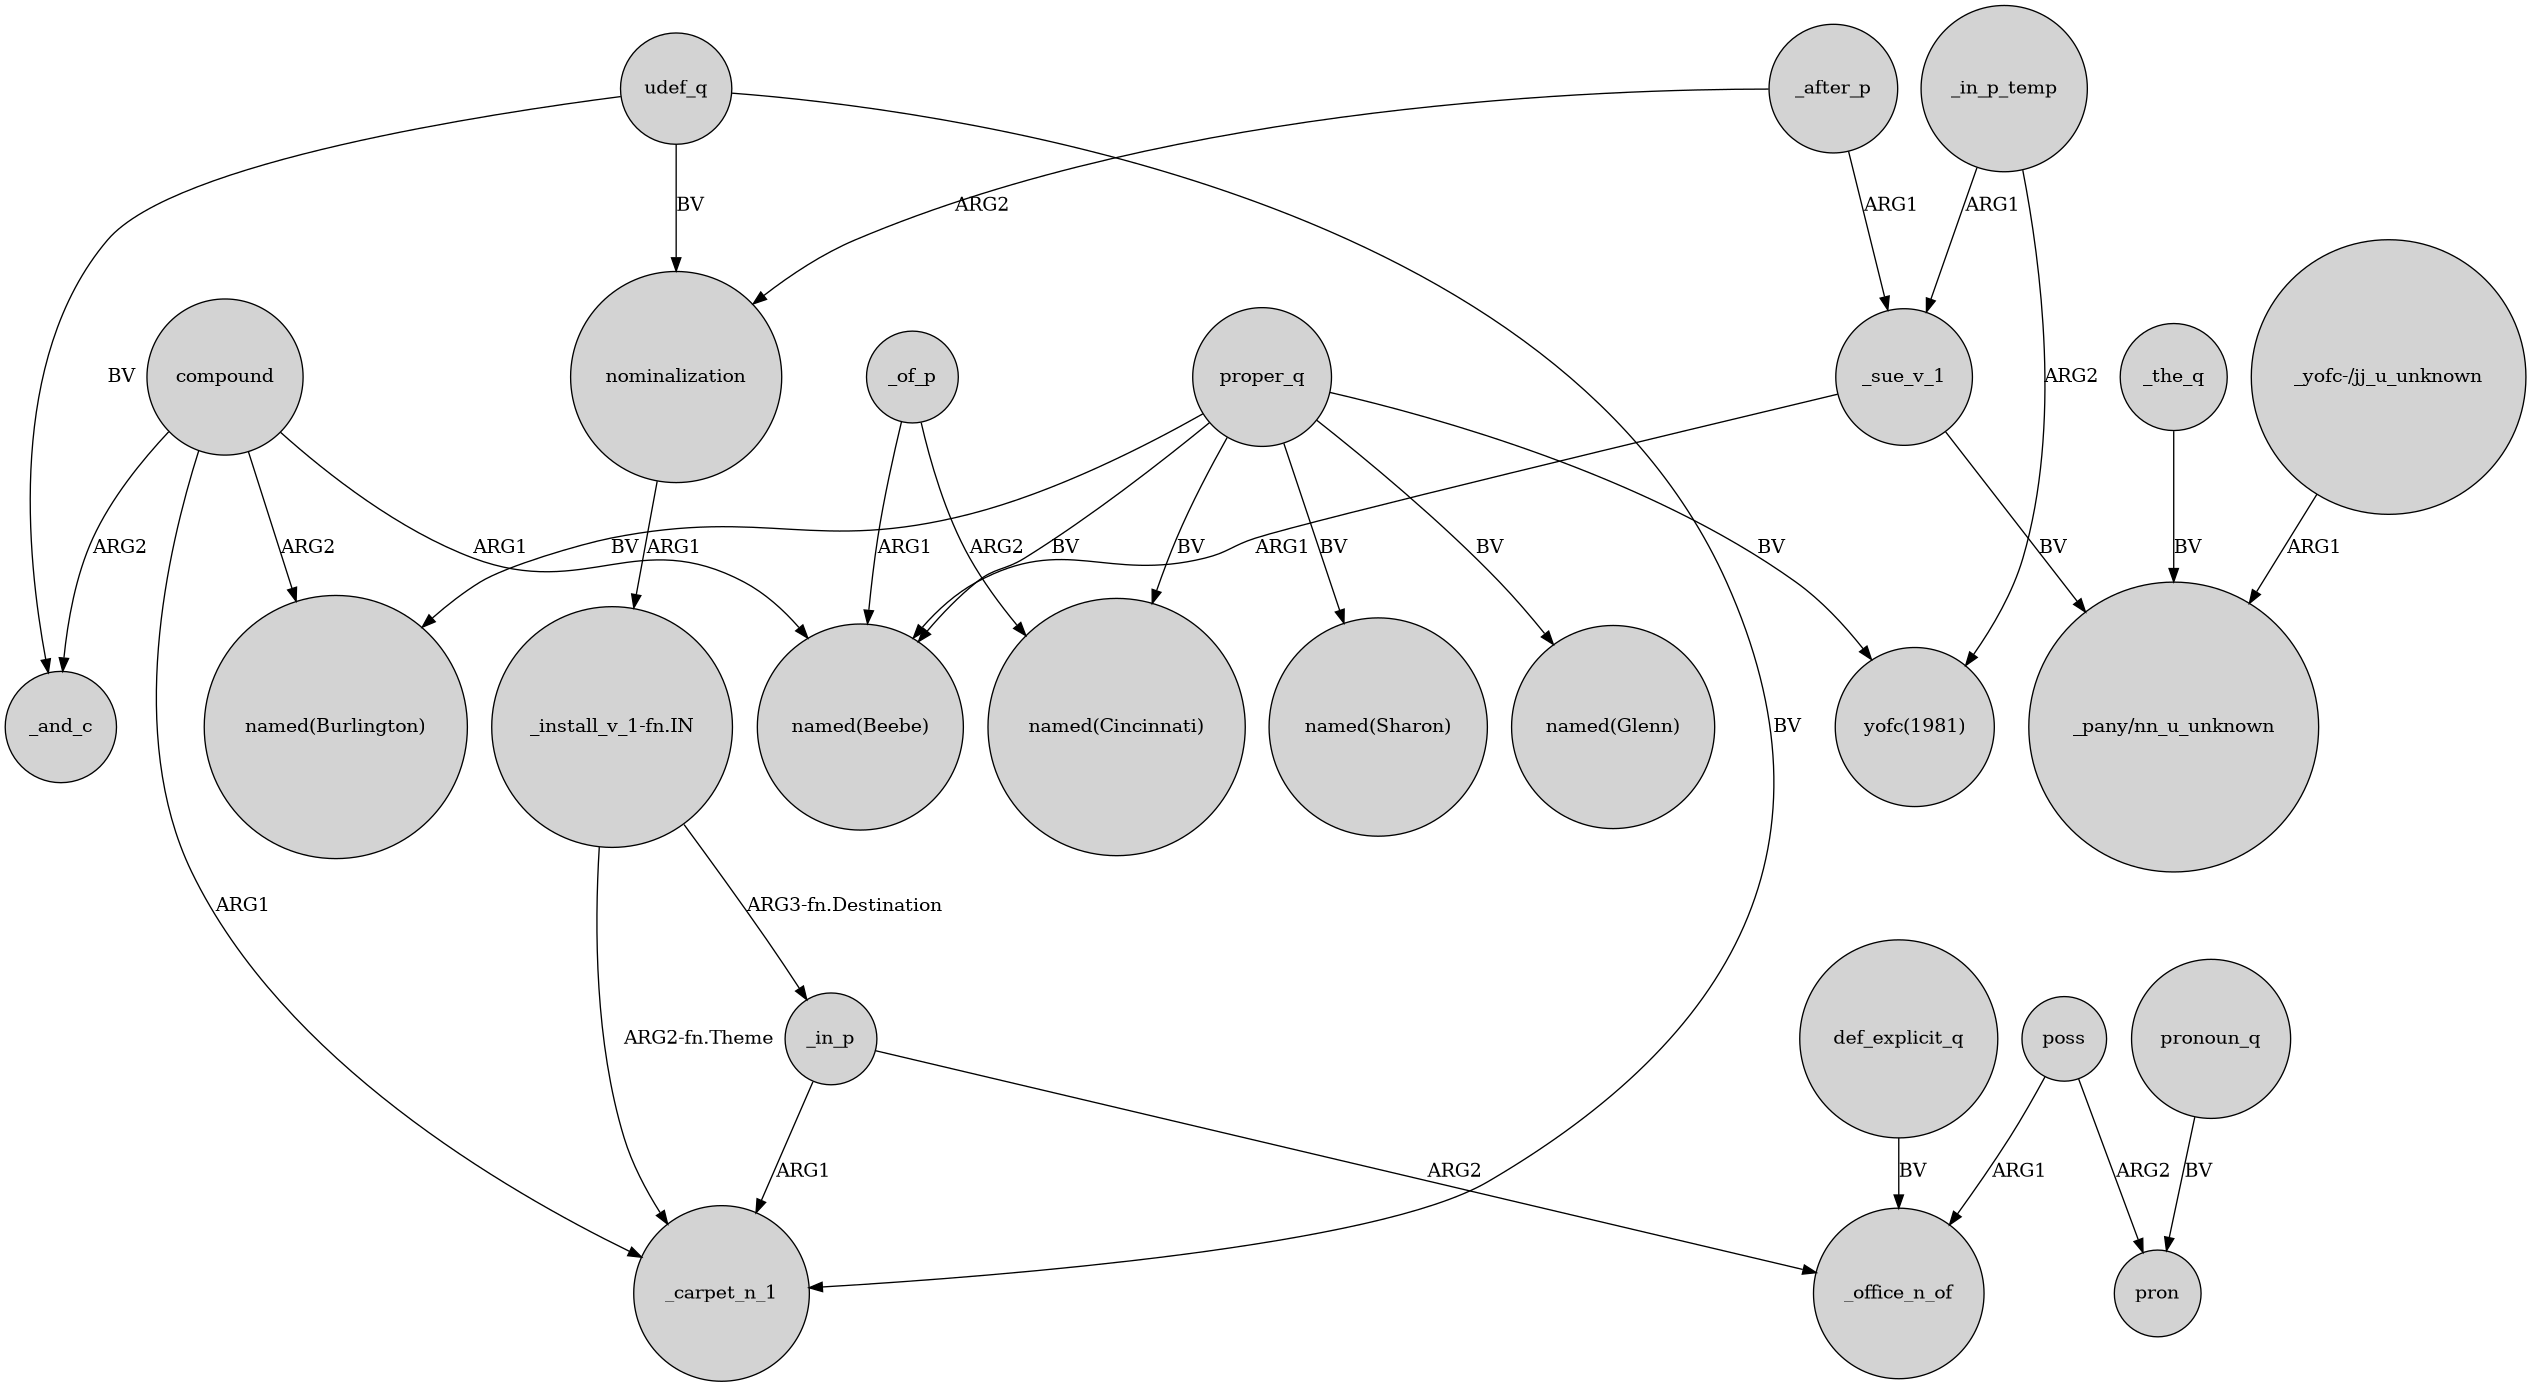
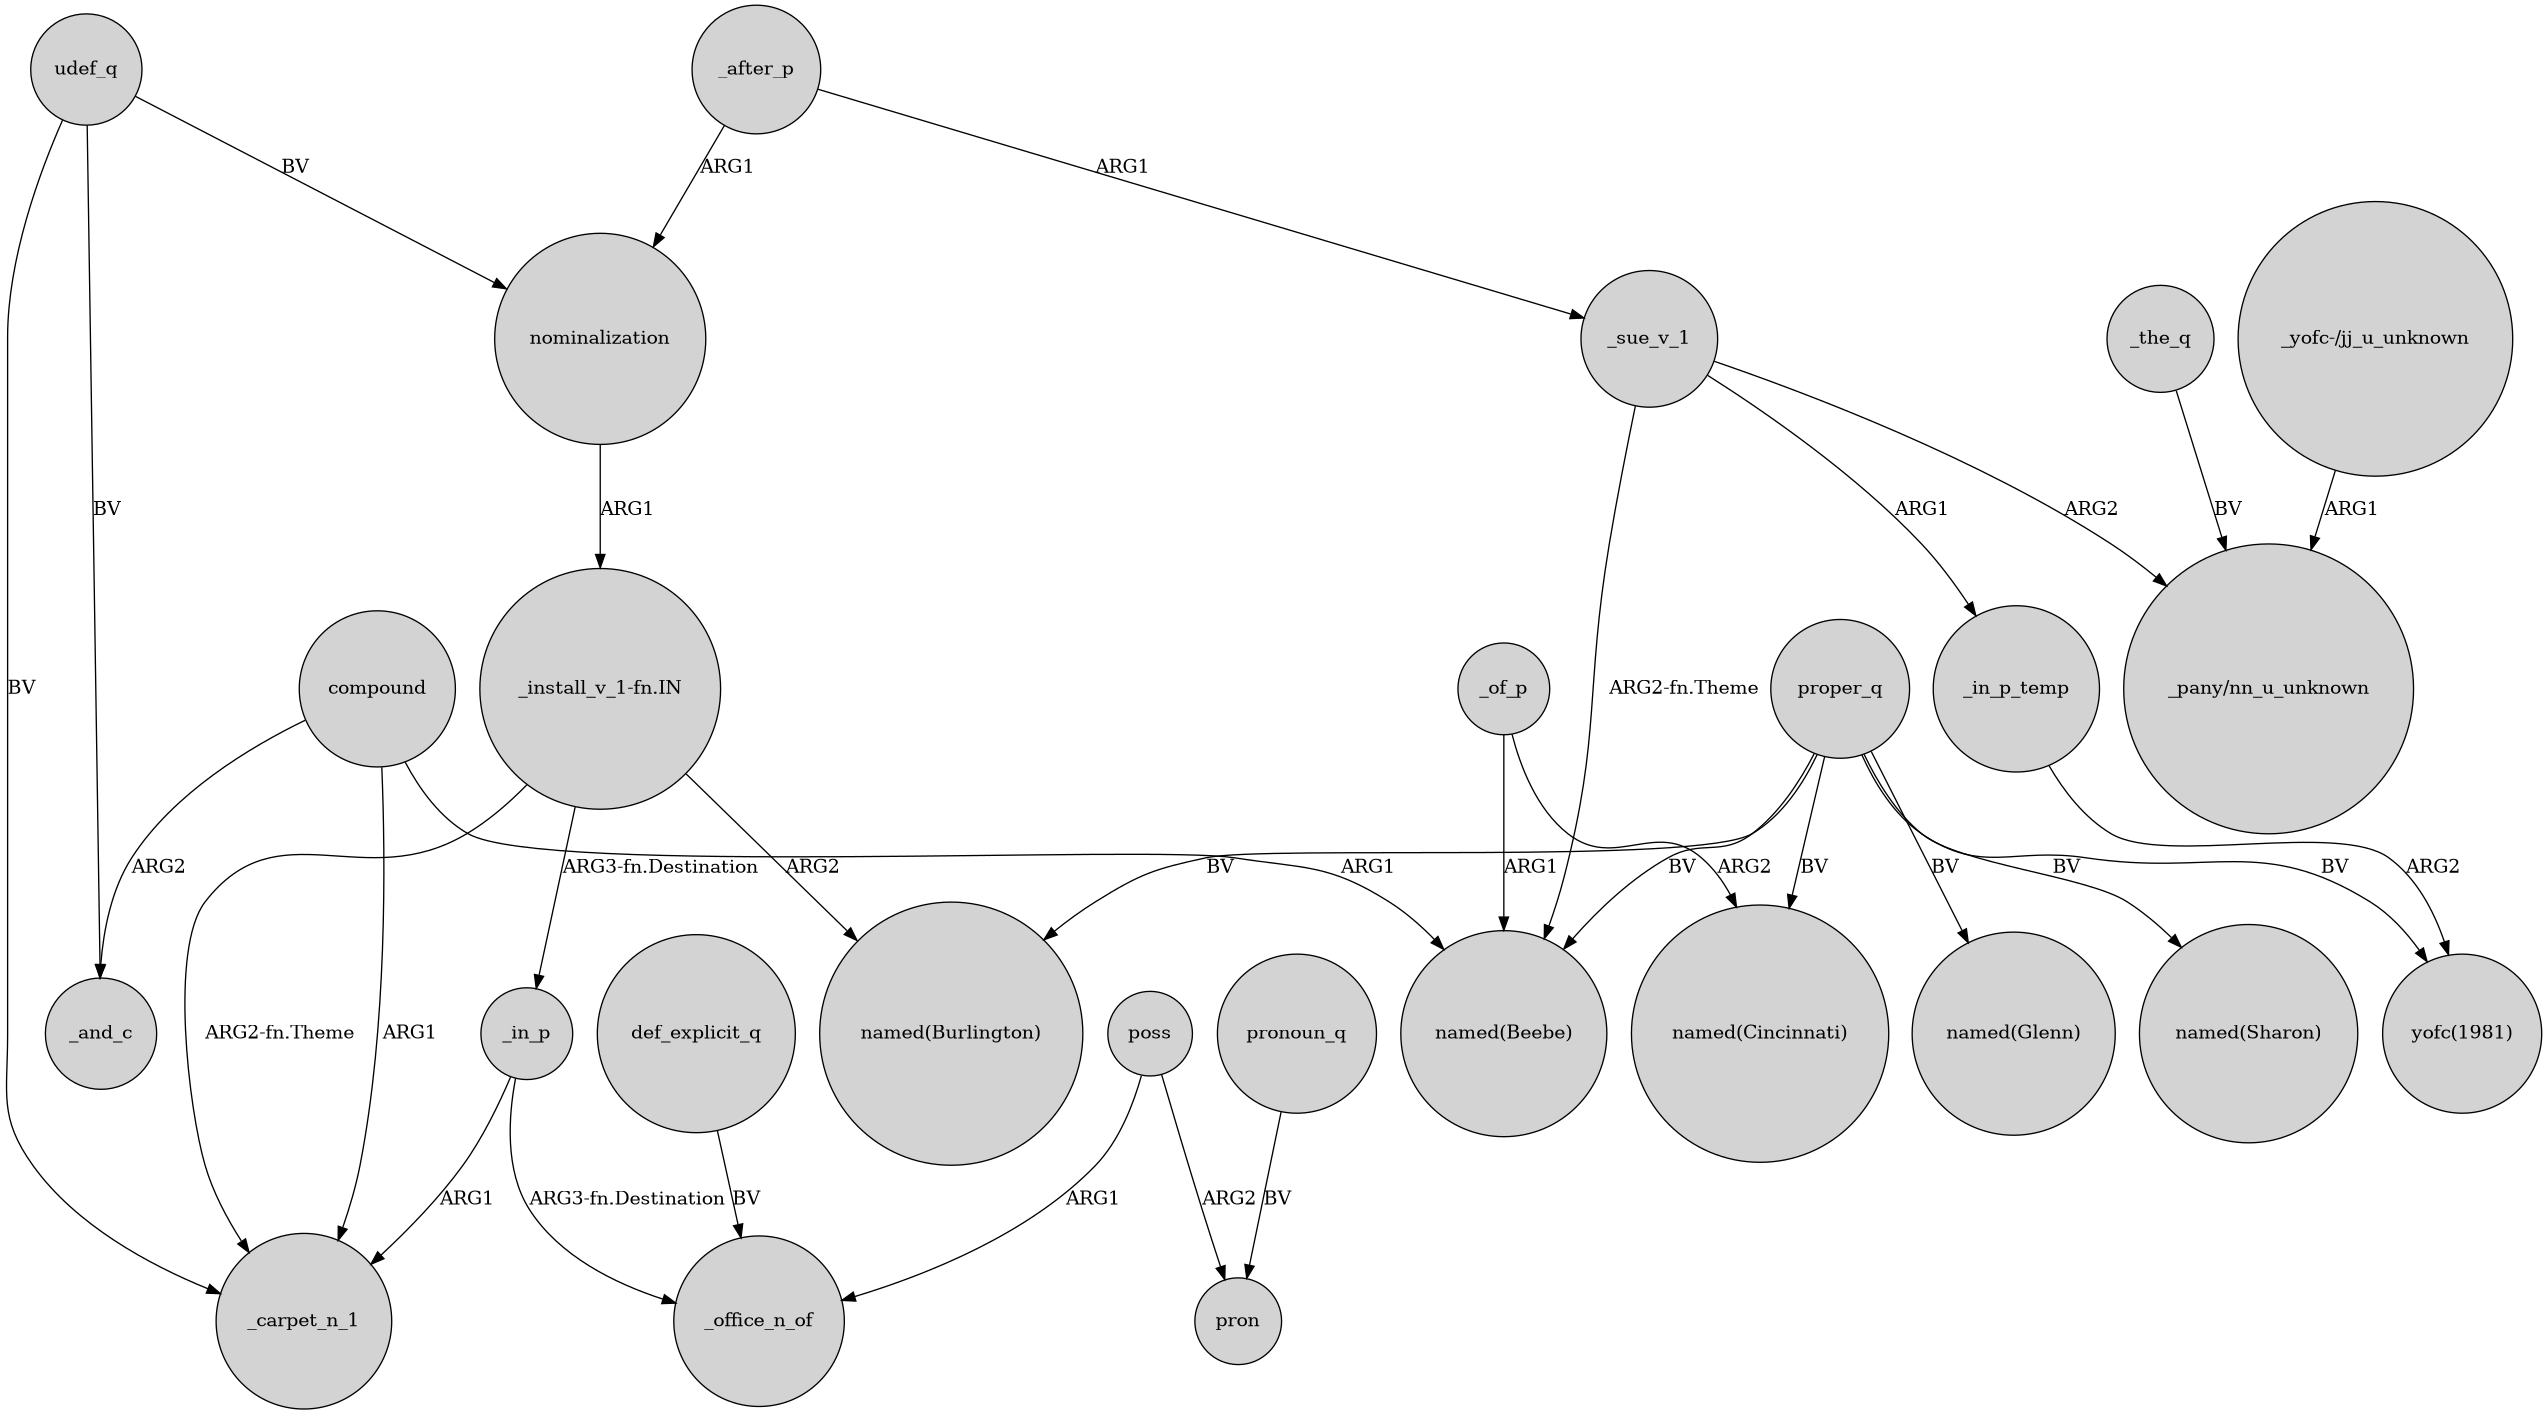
(982, 206) -> (728, 168)
(1954, 233) -> (1849, 477)
(270, 520) -> (762, 848)
(1283, 548) -> (1684, 689)
(2053, 548) -> (2092, 510)
(1455, 1172) -> (628, 1200)
